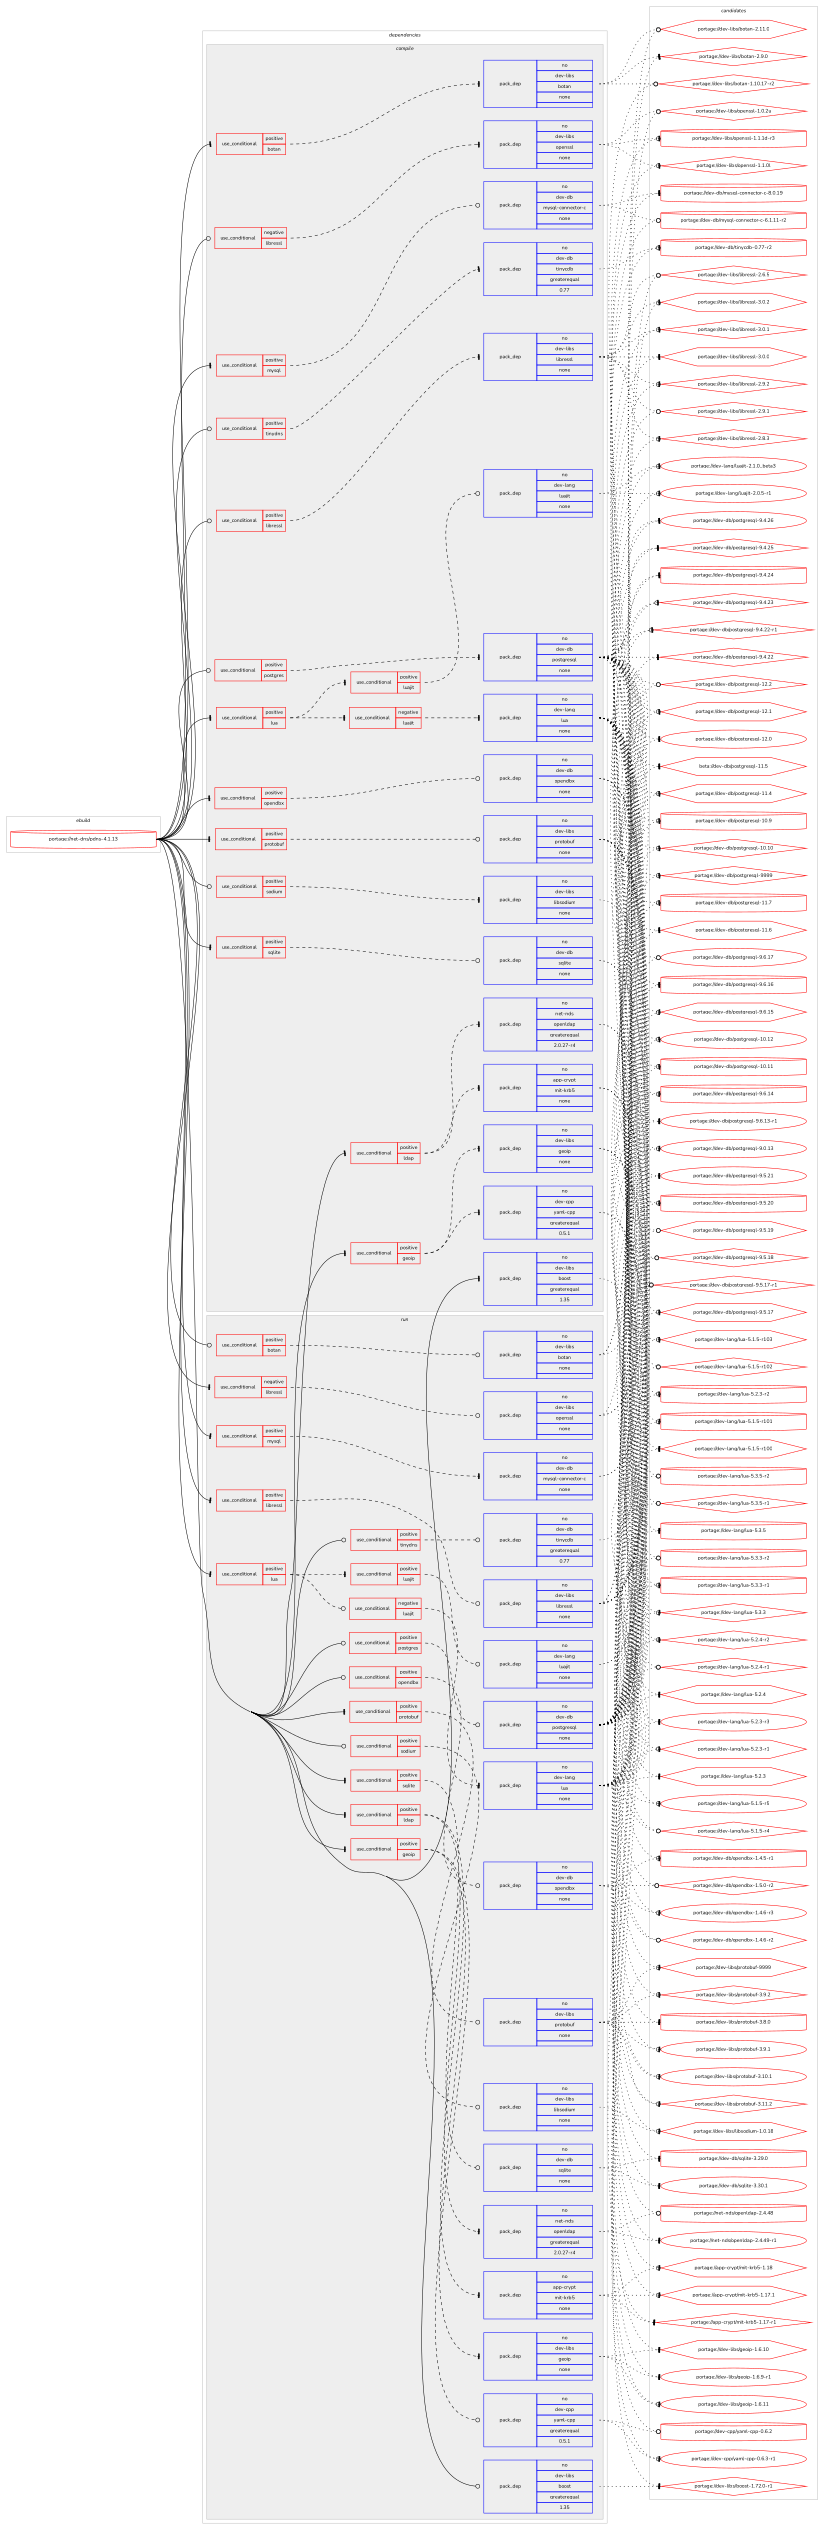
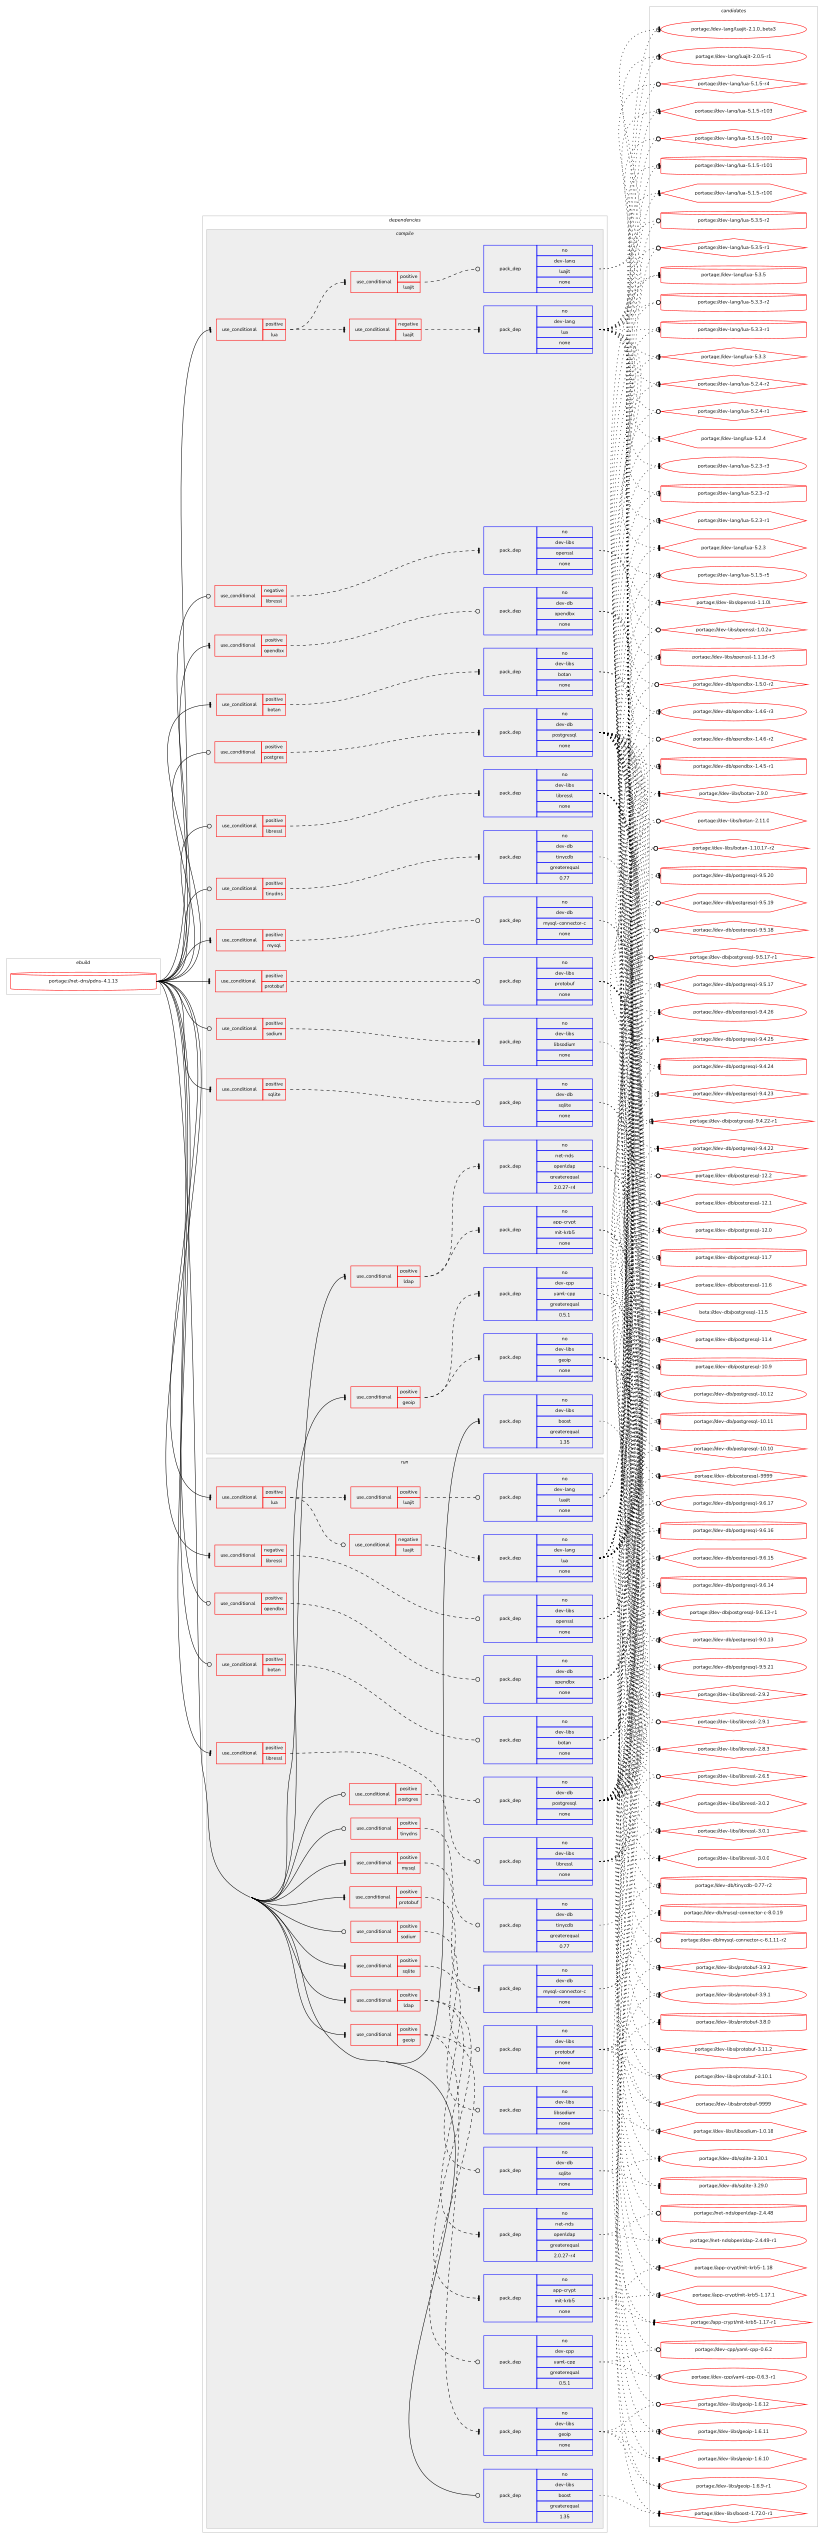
none -> (734, 2404)
